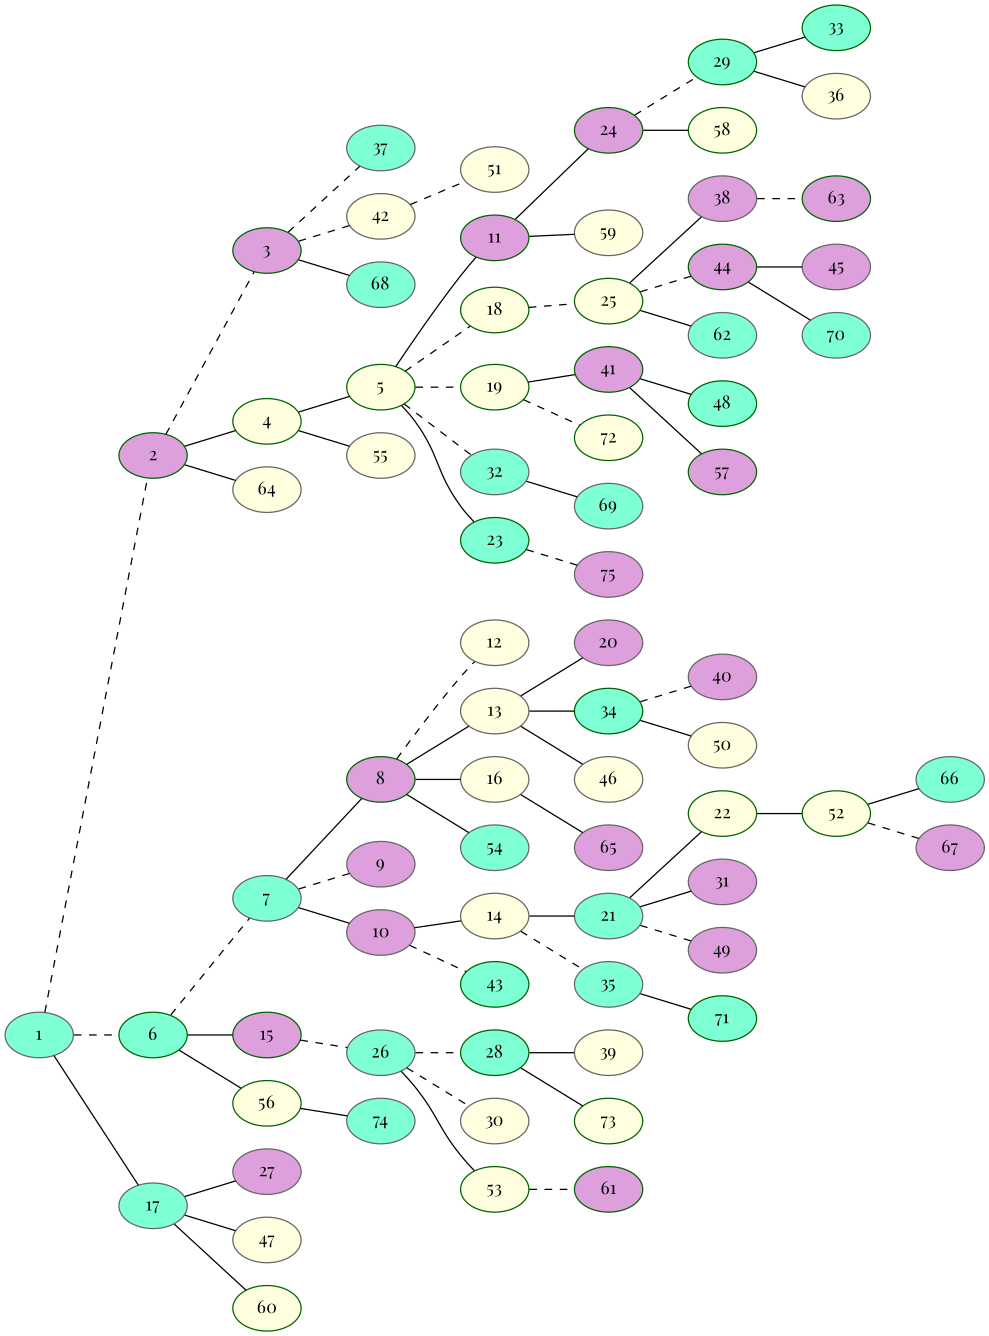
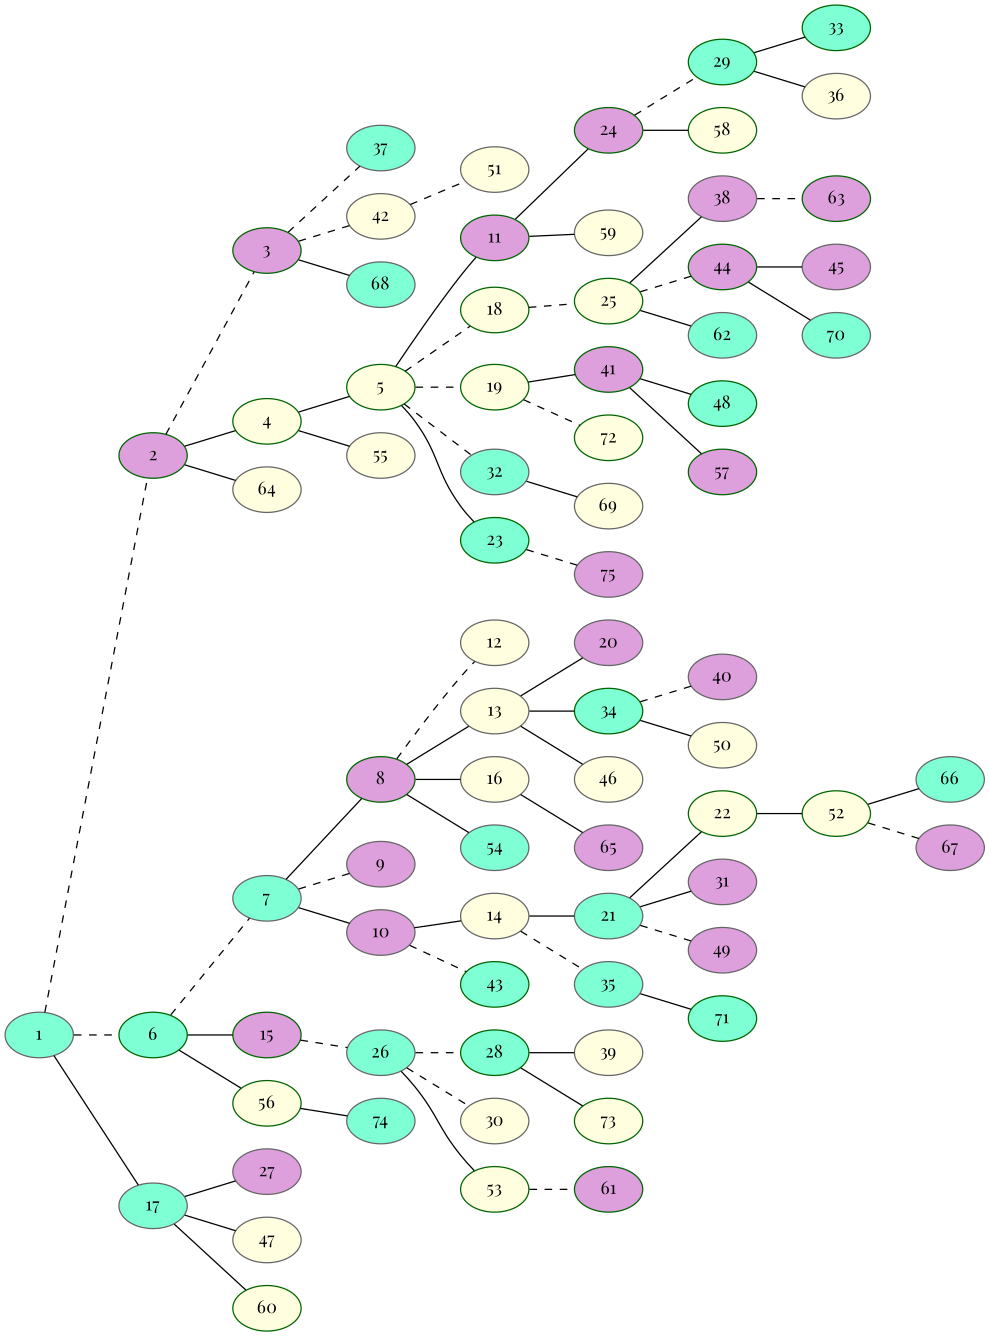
(609, 506) -> (609, 506)
